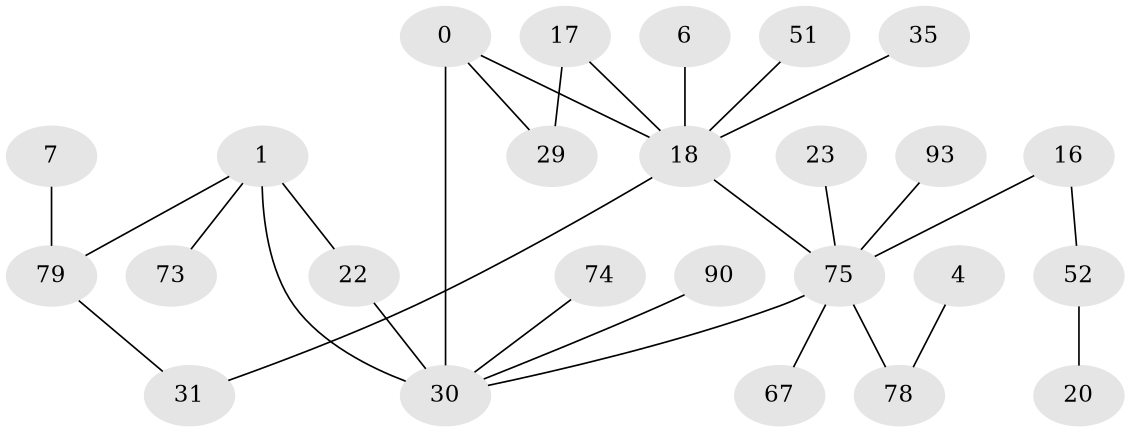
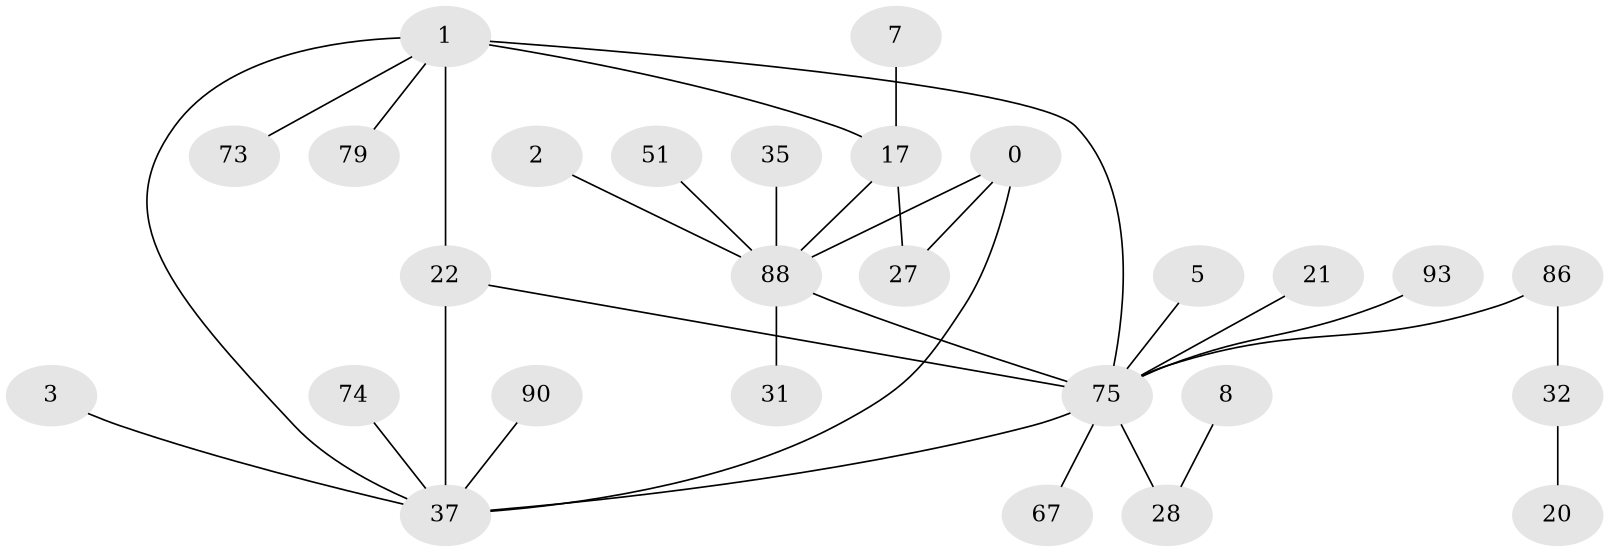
(685, 37) -> (537, 156)
none -> (678, 82)
none -> (911, 84)
(552, 156) -> (904, 276)
(685, 156) -> (776, 276)
(821, 156) -> (1318, 276)
(1069, 156) -> (1558, 276)
(52, 216) -> (896, 97)
(959, 276) -> (1227, 396)
(1079, 276) -> (1558, 396)
none -> (1199, 276)
none -> (762, 333)
(121, 336) -> none
none -> (52, 396)
(446, 396) -> (446, 515)
(899, 396) -> (1167, 515)
